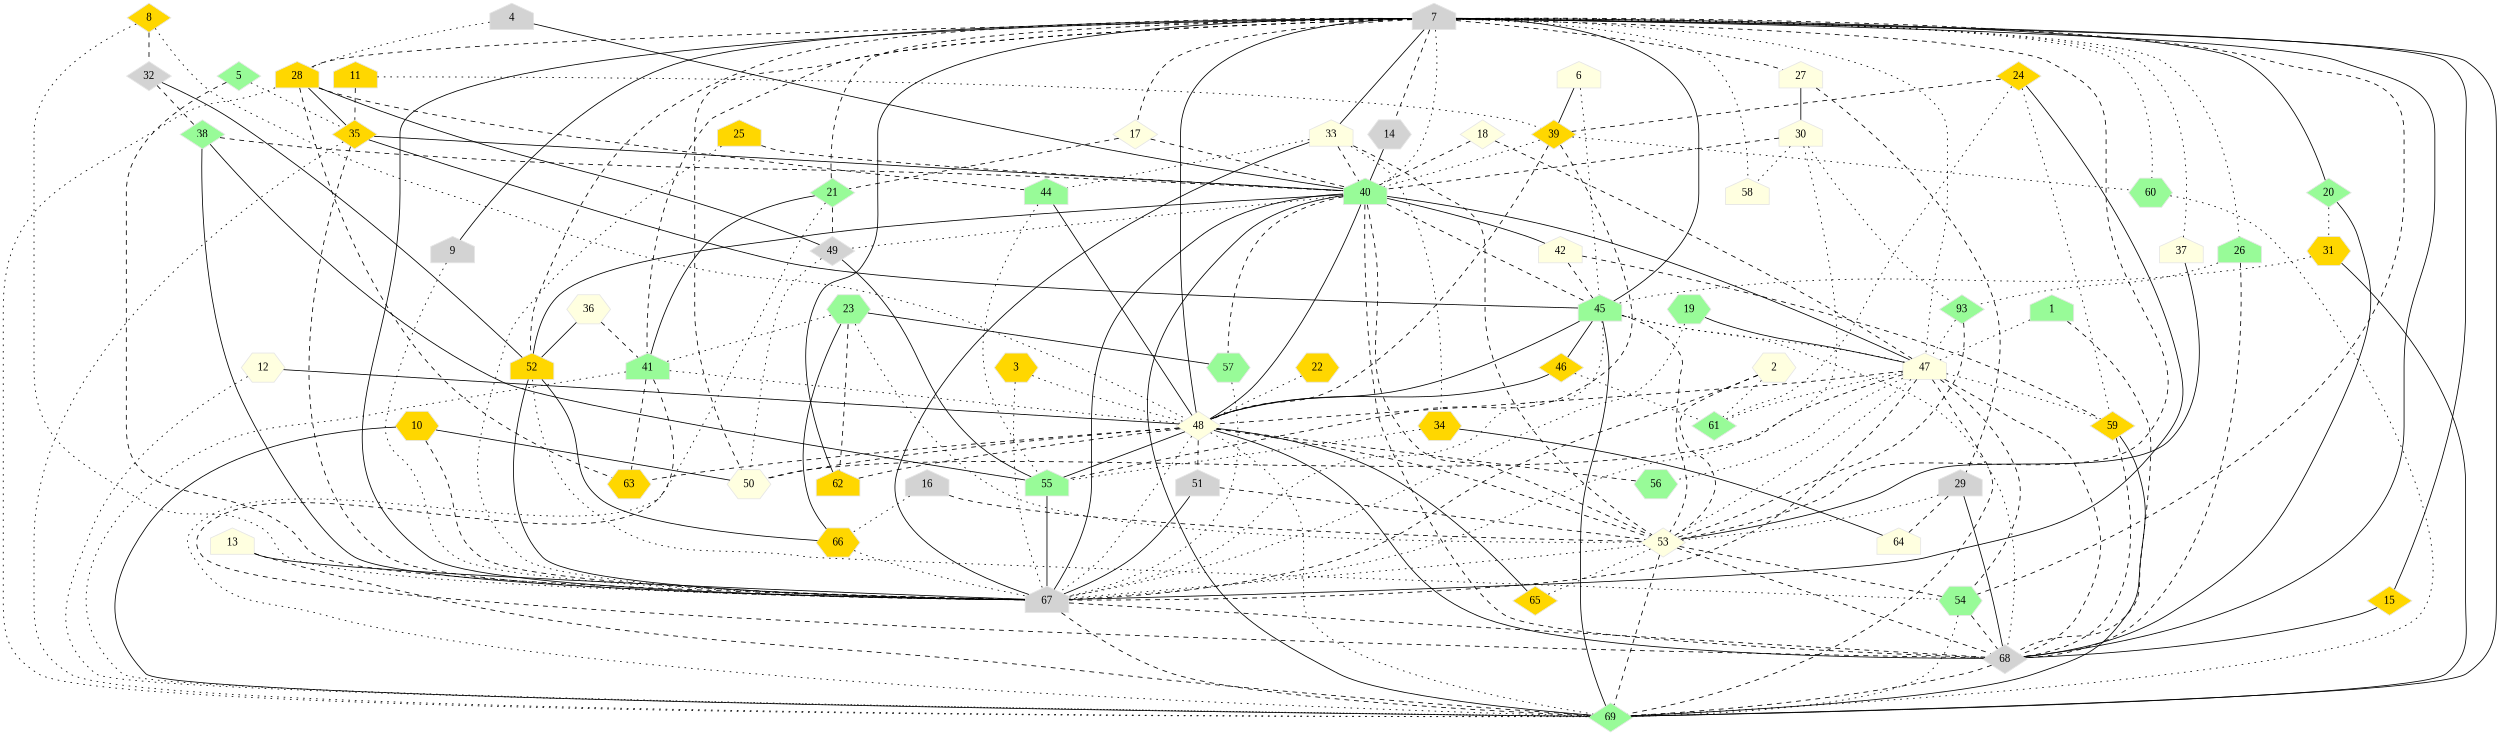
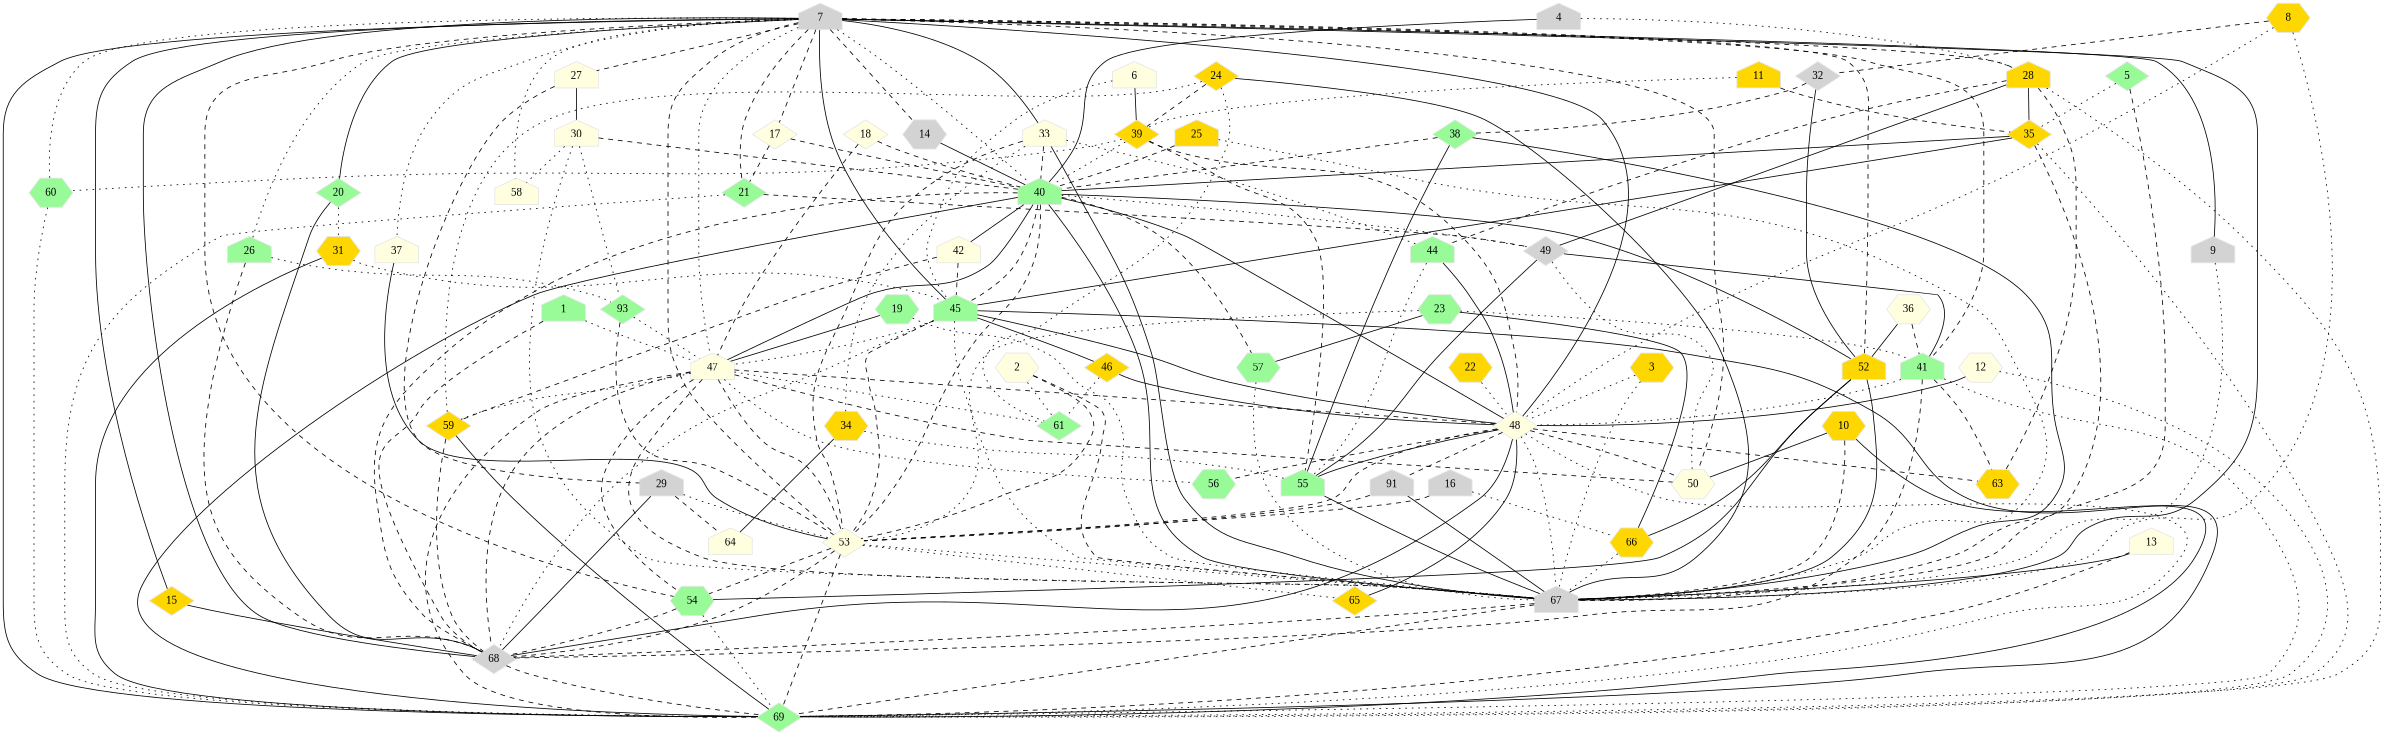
(149, 18) -> (2288, 18)
(714, 237) -> (1784, 278)
(1797, 464) -> (783, 453)
(838, 484) -> none
(1198, 484) -> (1392, 484)
(1224, 573) -> (1440, 575)
